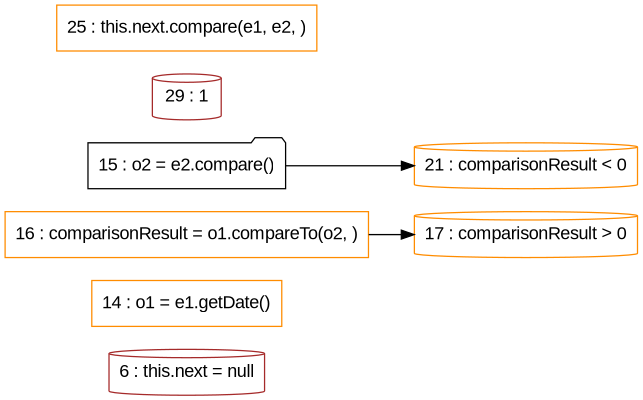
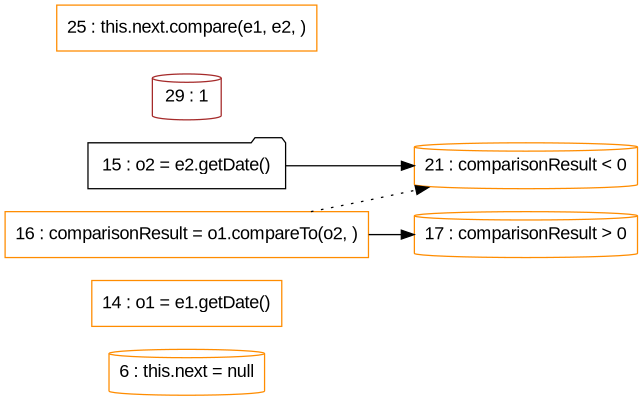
(187, 166) -> (187, 166)
none -> (363, 201)
(187, 372) -> (187, 372)
